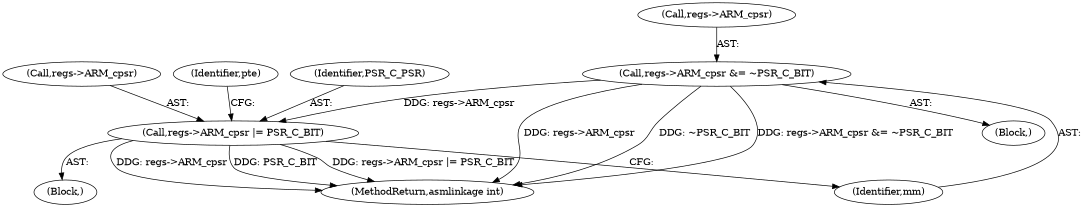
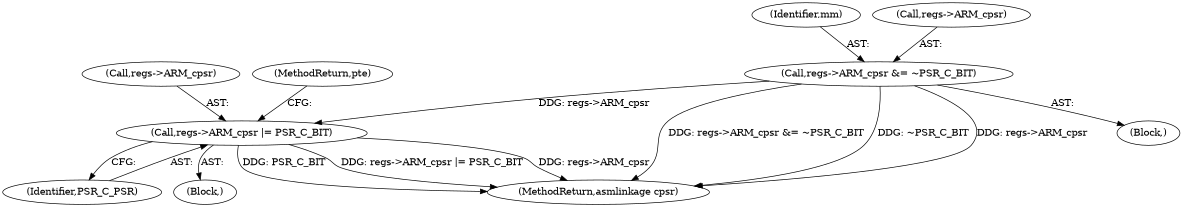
(226, 74) -> (323, 74)
(579, 163) -> (120, 153)
(427, 192) -> (598, 192)
